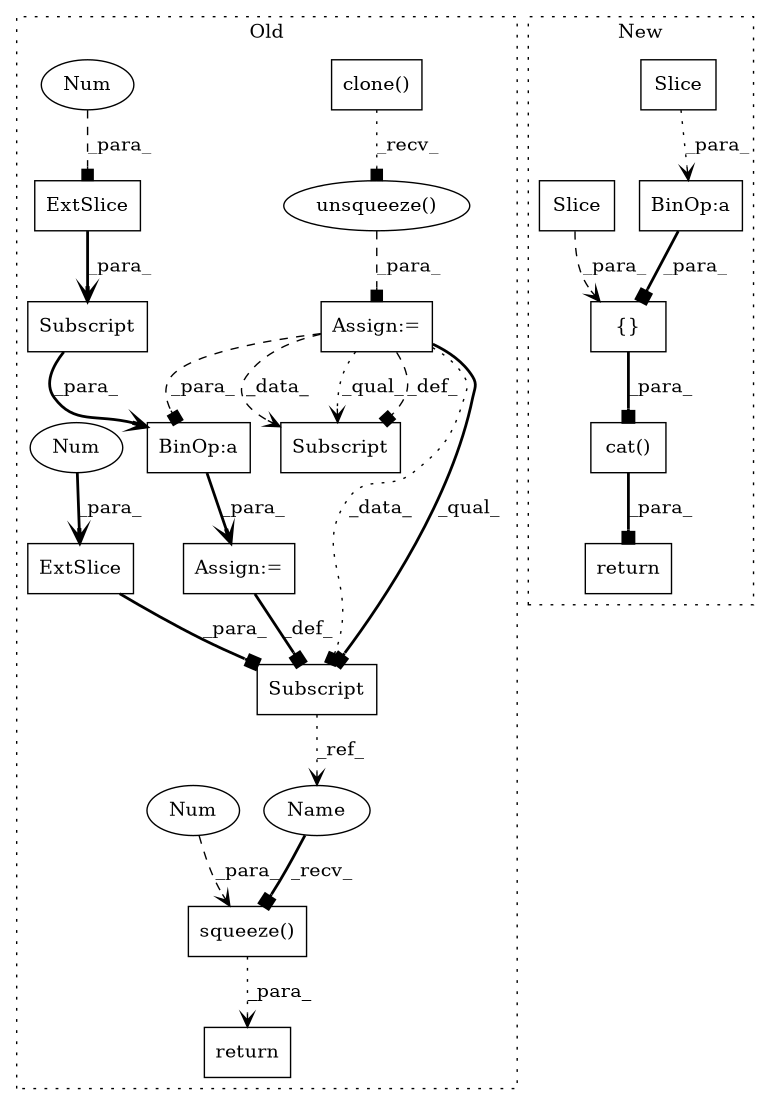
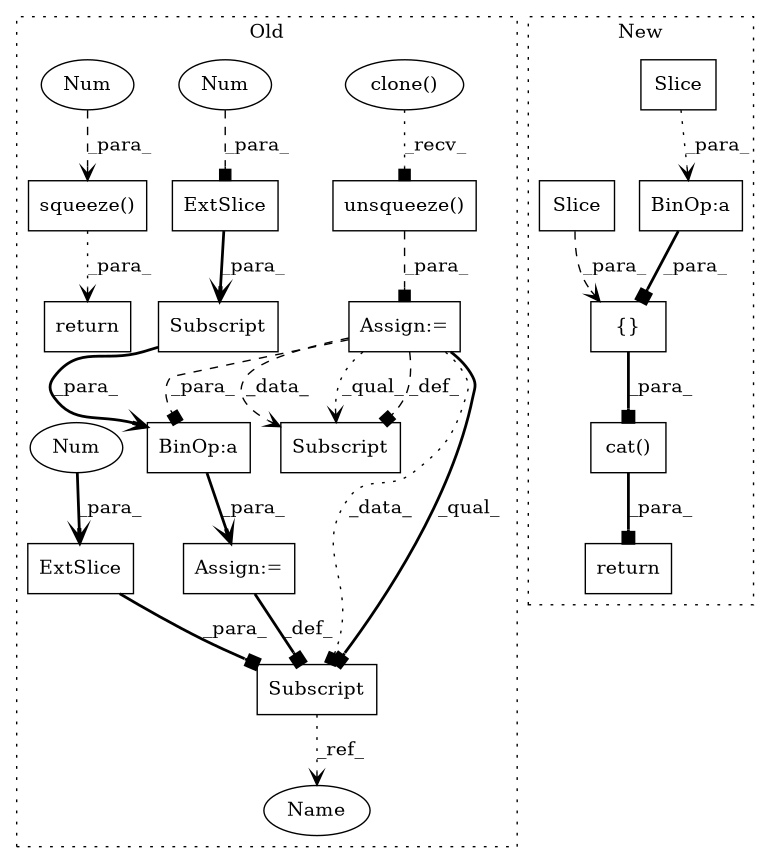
(377, 85) -> (405, 85)
(377, 206) -> (405, 206)
(289, 865) -> none
